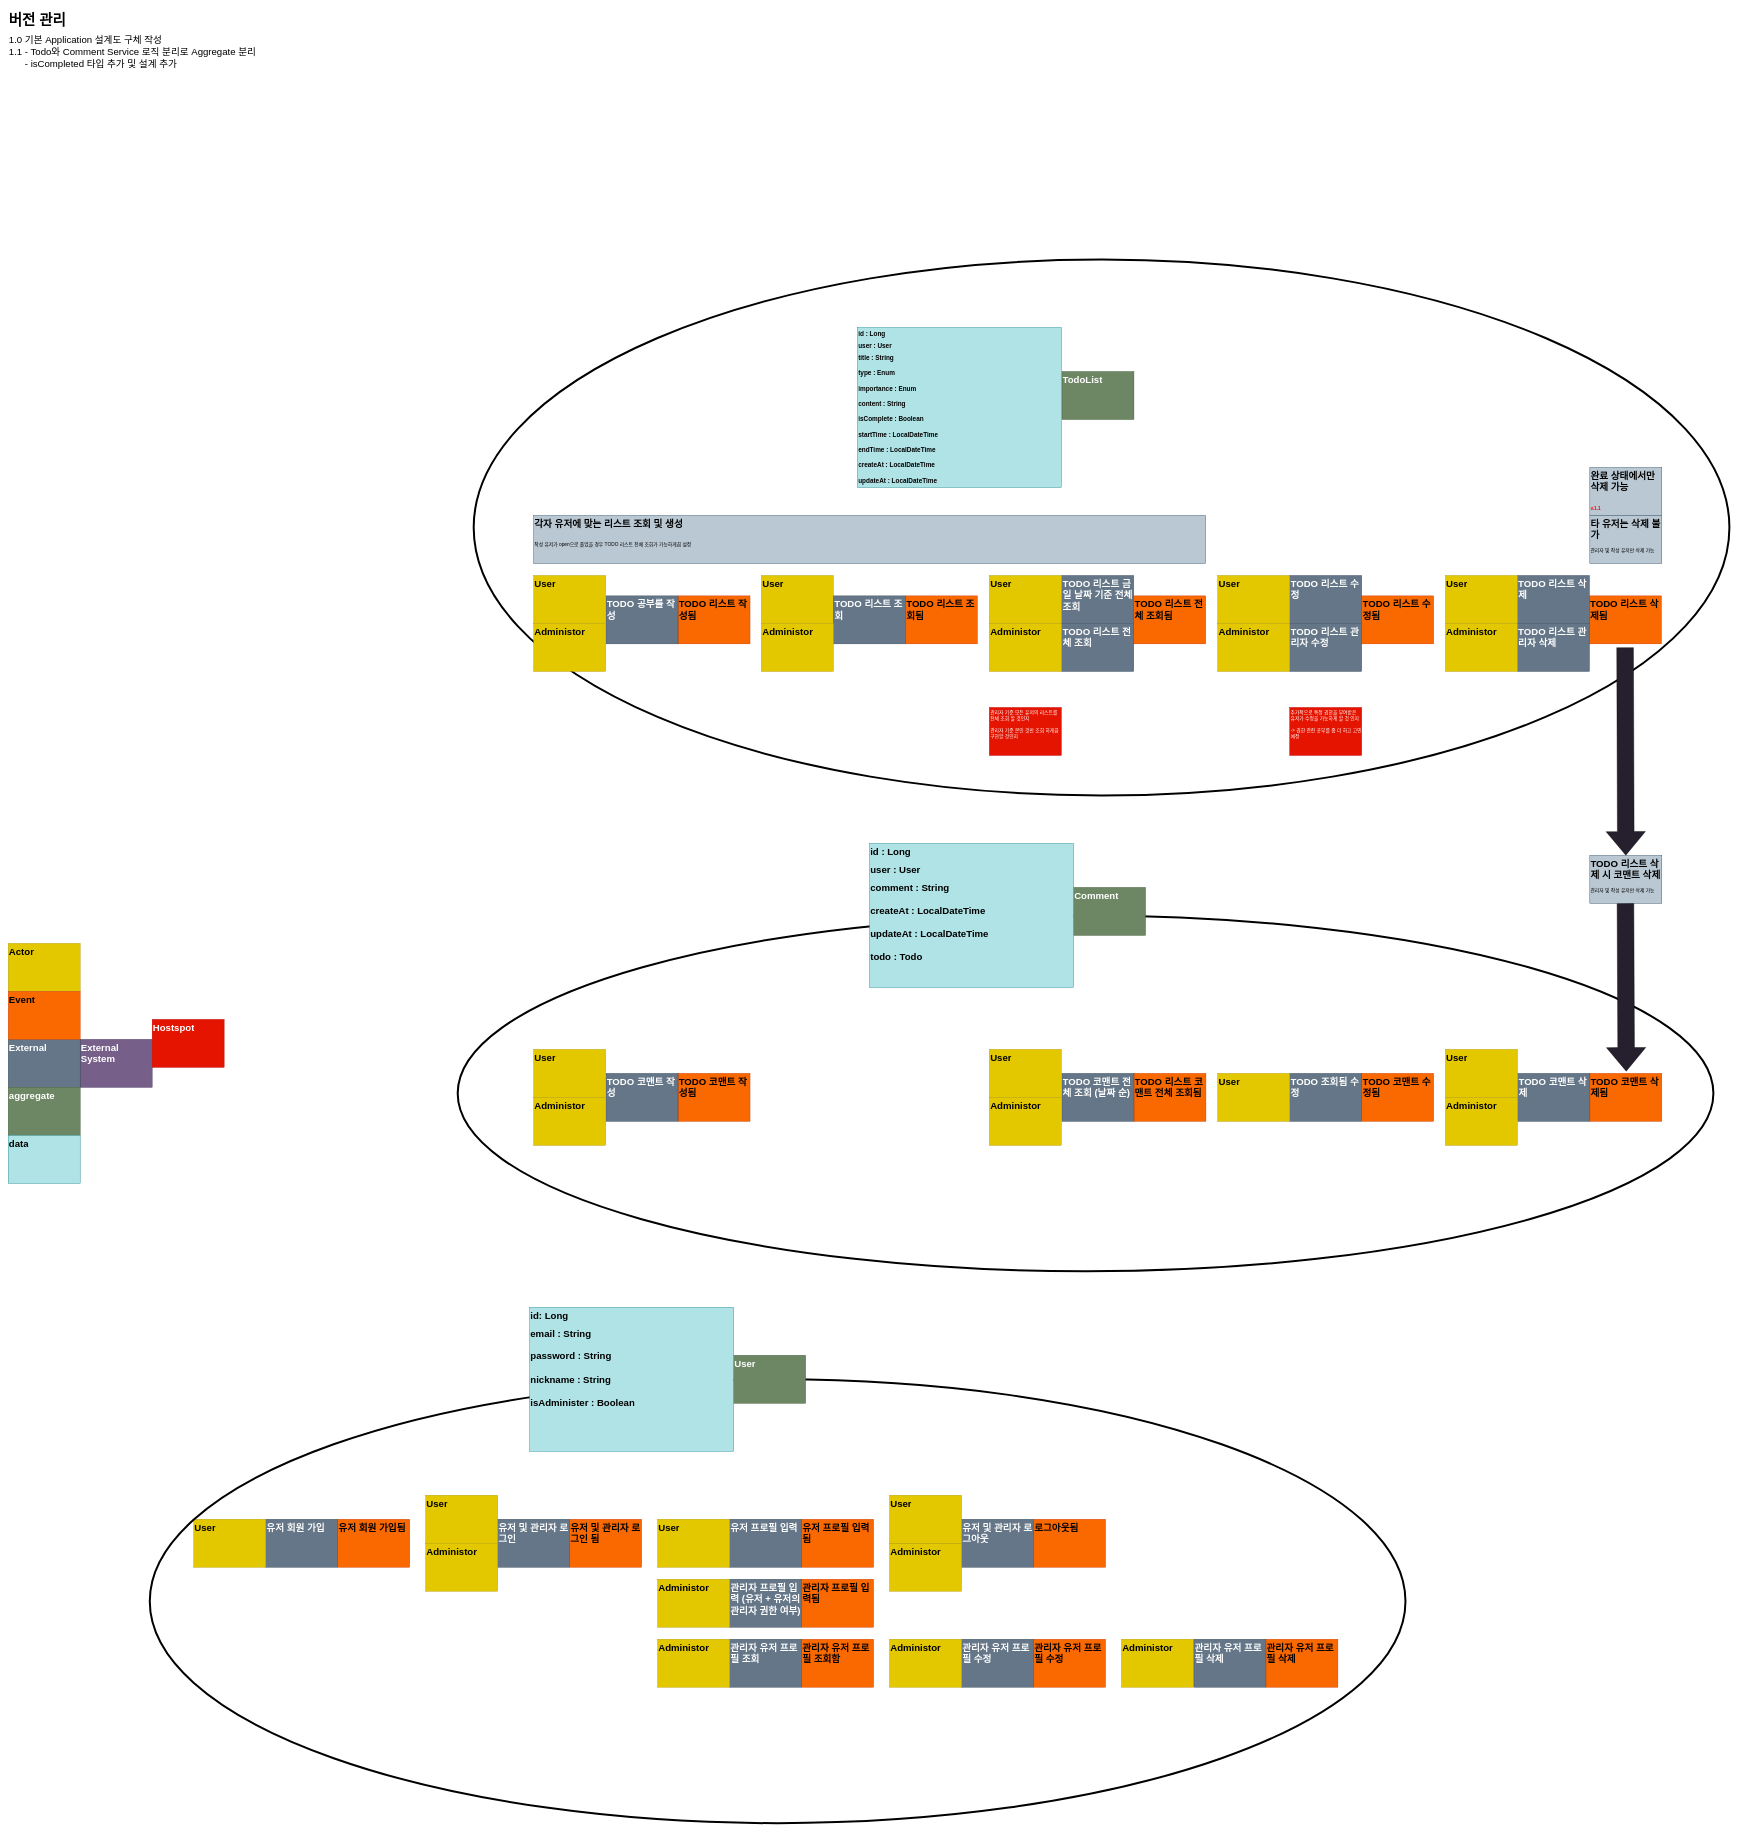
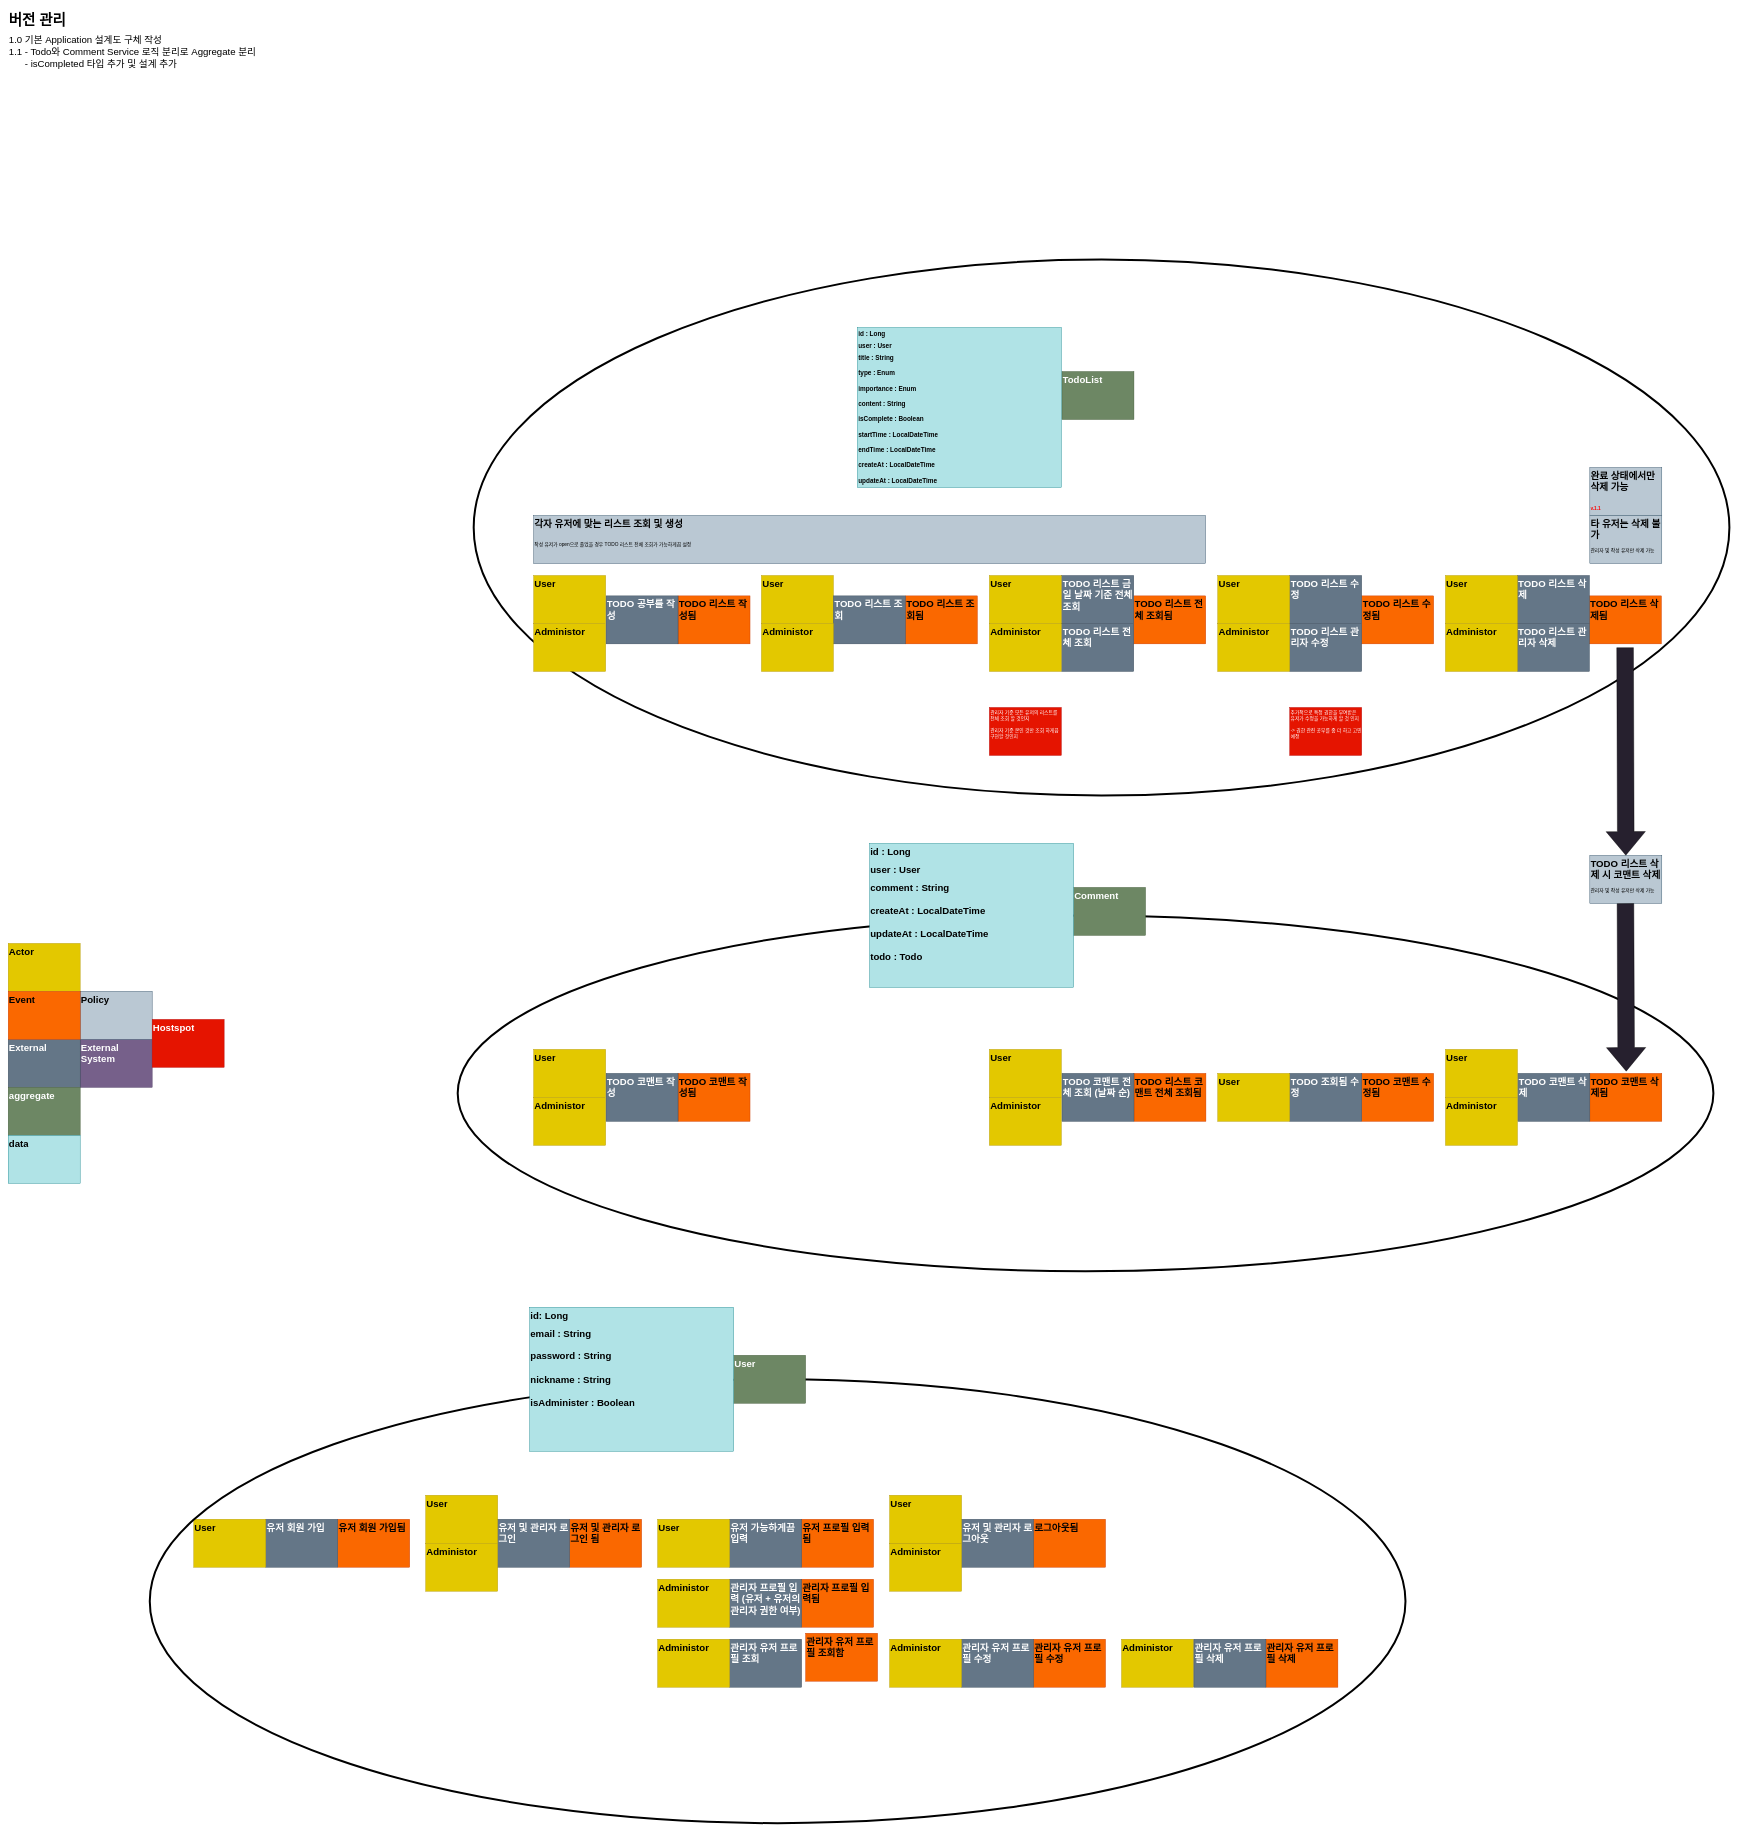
none -> (116, 1015)
(749, 1525) -> (754, 1525)
(838, 1663) -> (842, 1657)
